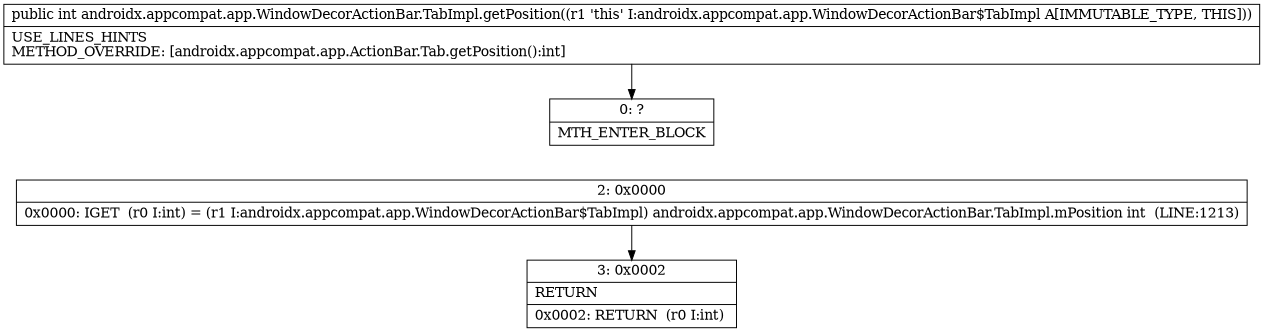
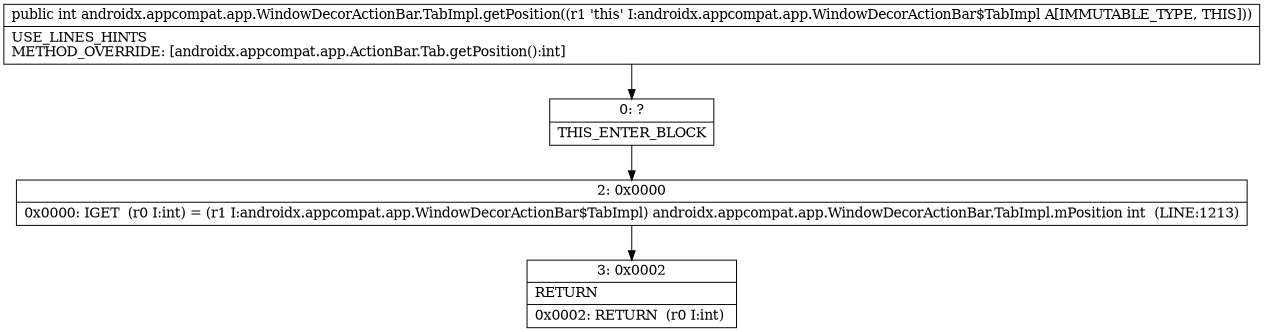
(632, 133) -> (632, 133)
none -> (632, 158)
